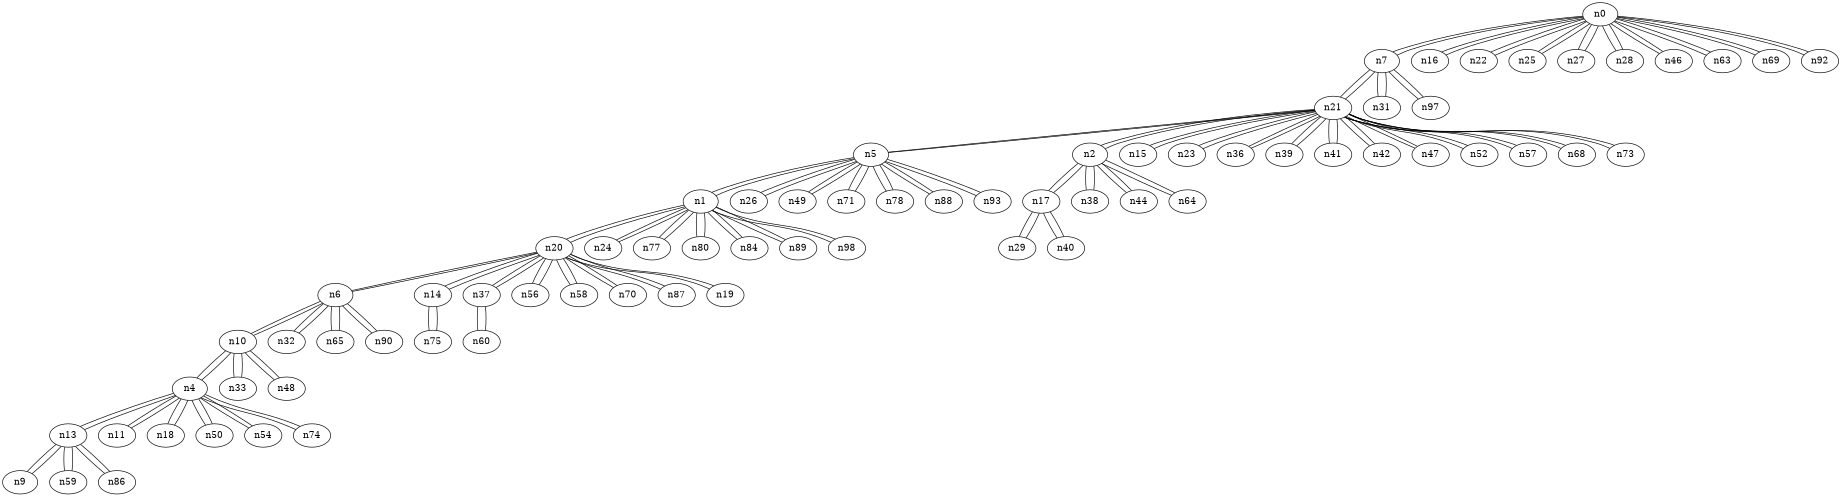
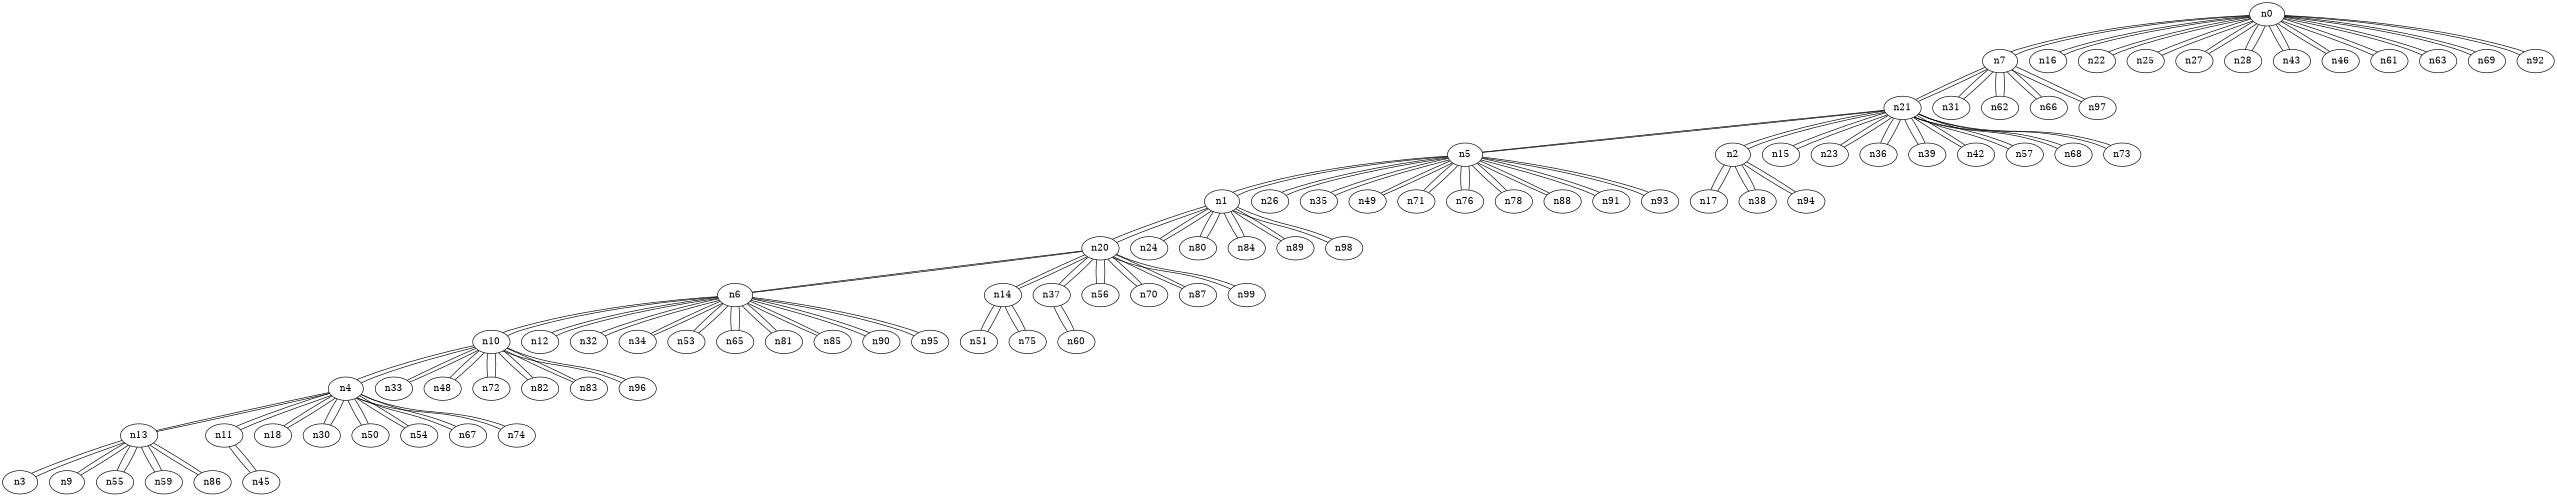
none -> (2292, 61)
none -> (2389, 61)
none -> (2000, 108)
none -> (2049, 108)
(1333, 155) -> none
(1431, 155) -> none
(1479, 155) -> none
(1139, 201) -> none
(1188, 201) -> (1806, 201)
none -> (1319, 201)
none -> (1465, 201)
none -> (1611, 201)
(652, 248) -> none
(1017, 248) -> none
(1066, 248) -> none
(579, 295) -> none
(725, 295) -> (1247, 295)
none -> (540, 342)
none -> (638, 342)
none -> (686, 342)
none -> (784, 342)
none -> (833, 342)
none -> (930, 342)
none -> (979, 342)
none -> (491, 389)
none -> (540, 389)
none -> (589, 389)
none -> (638, 389)
none -> (322, 435)
none -> (468, 435)
none -> (20, 482)
none -> (115, 482)
none -> (261, 482)
